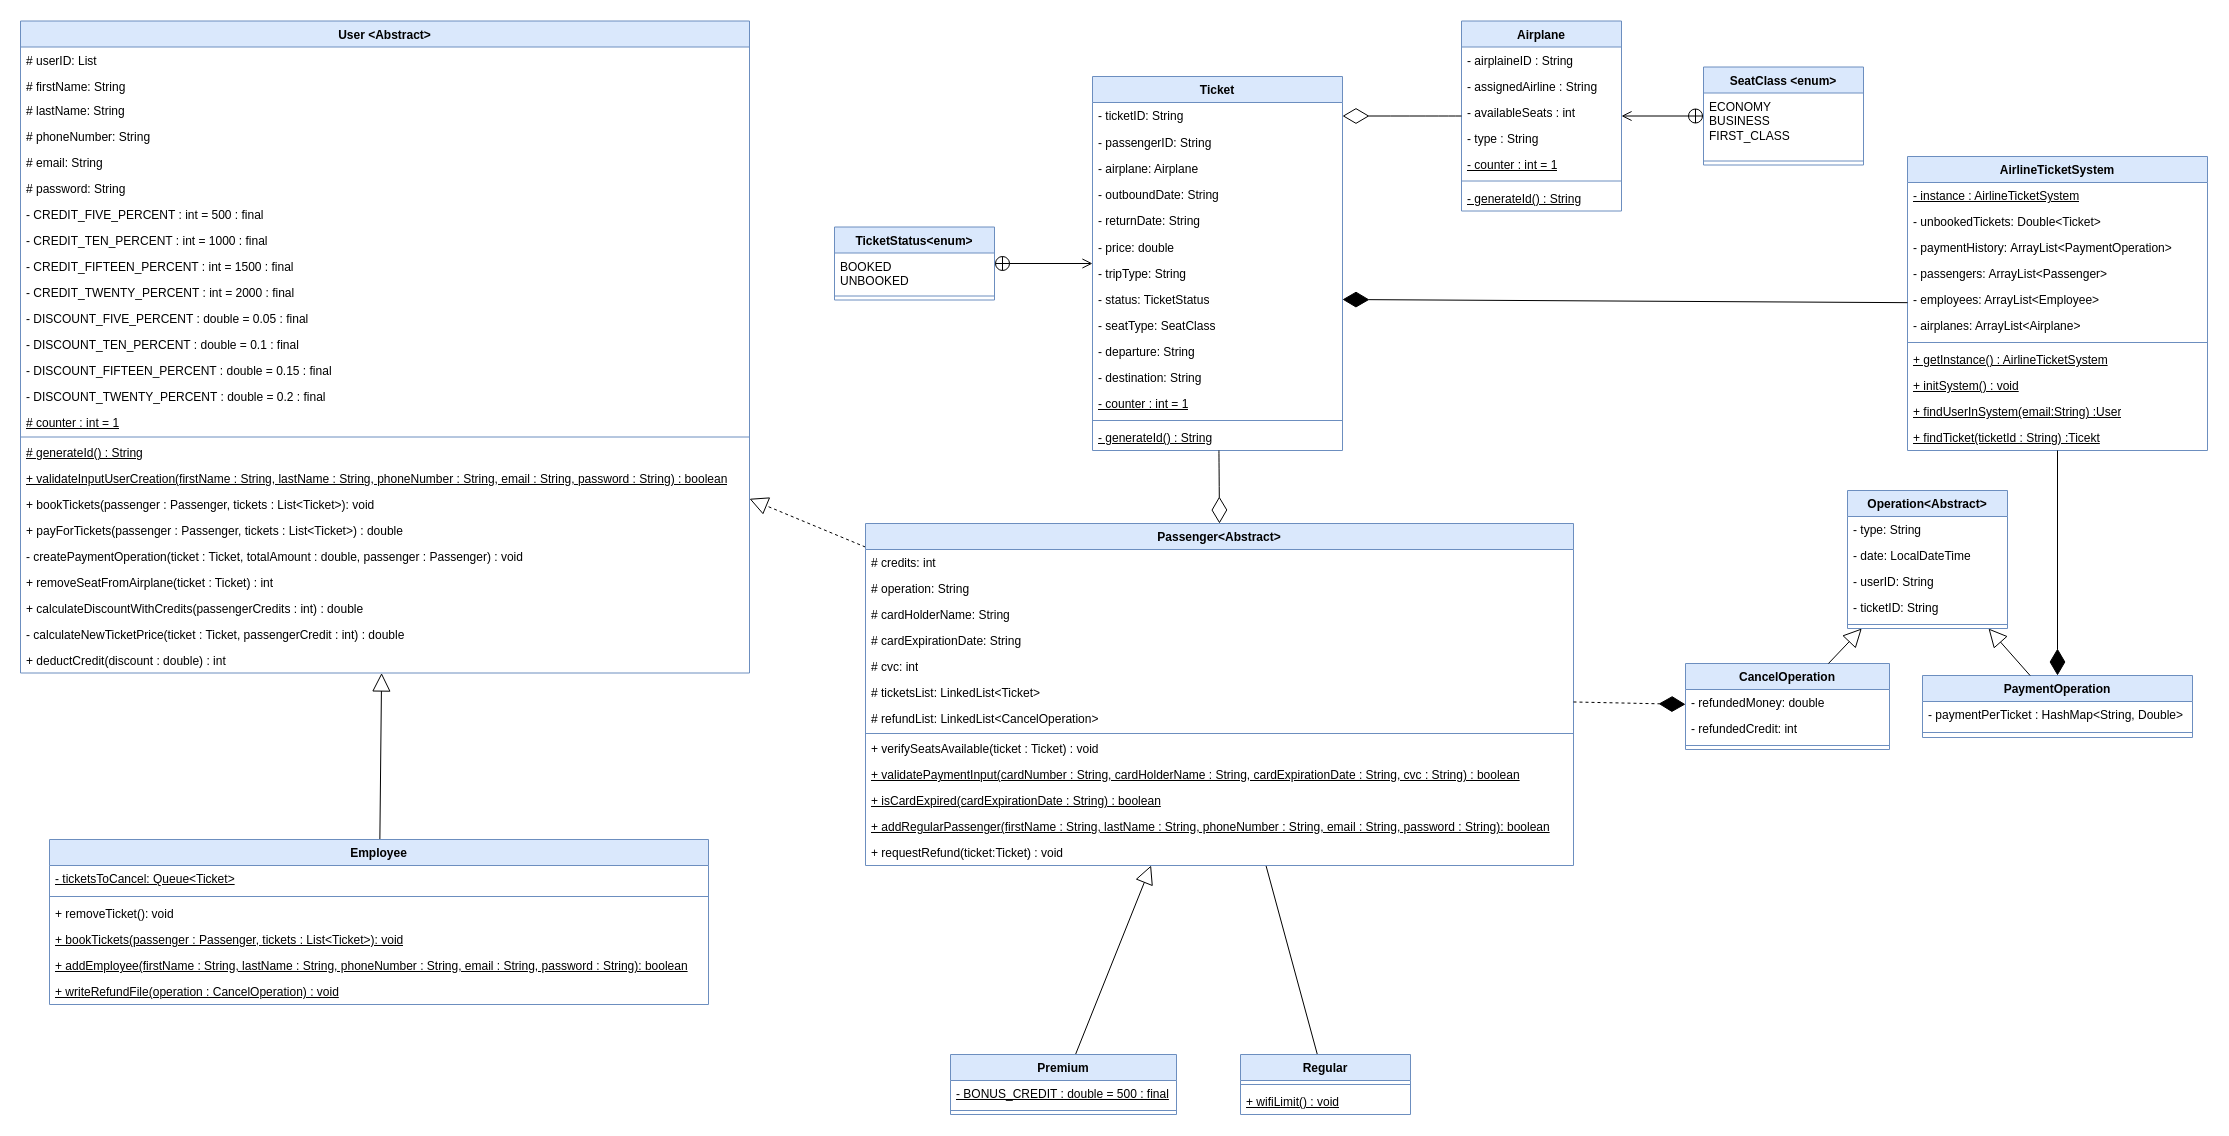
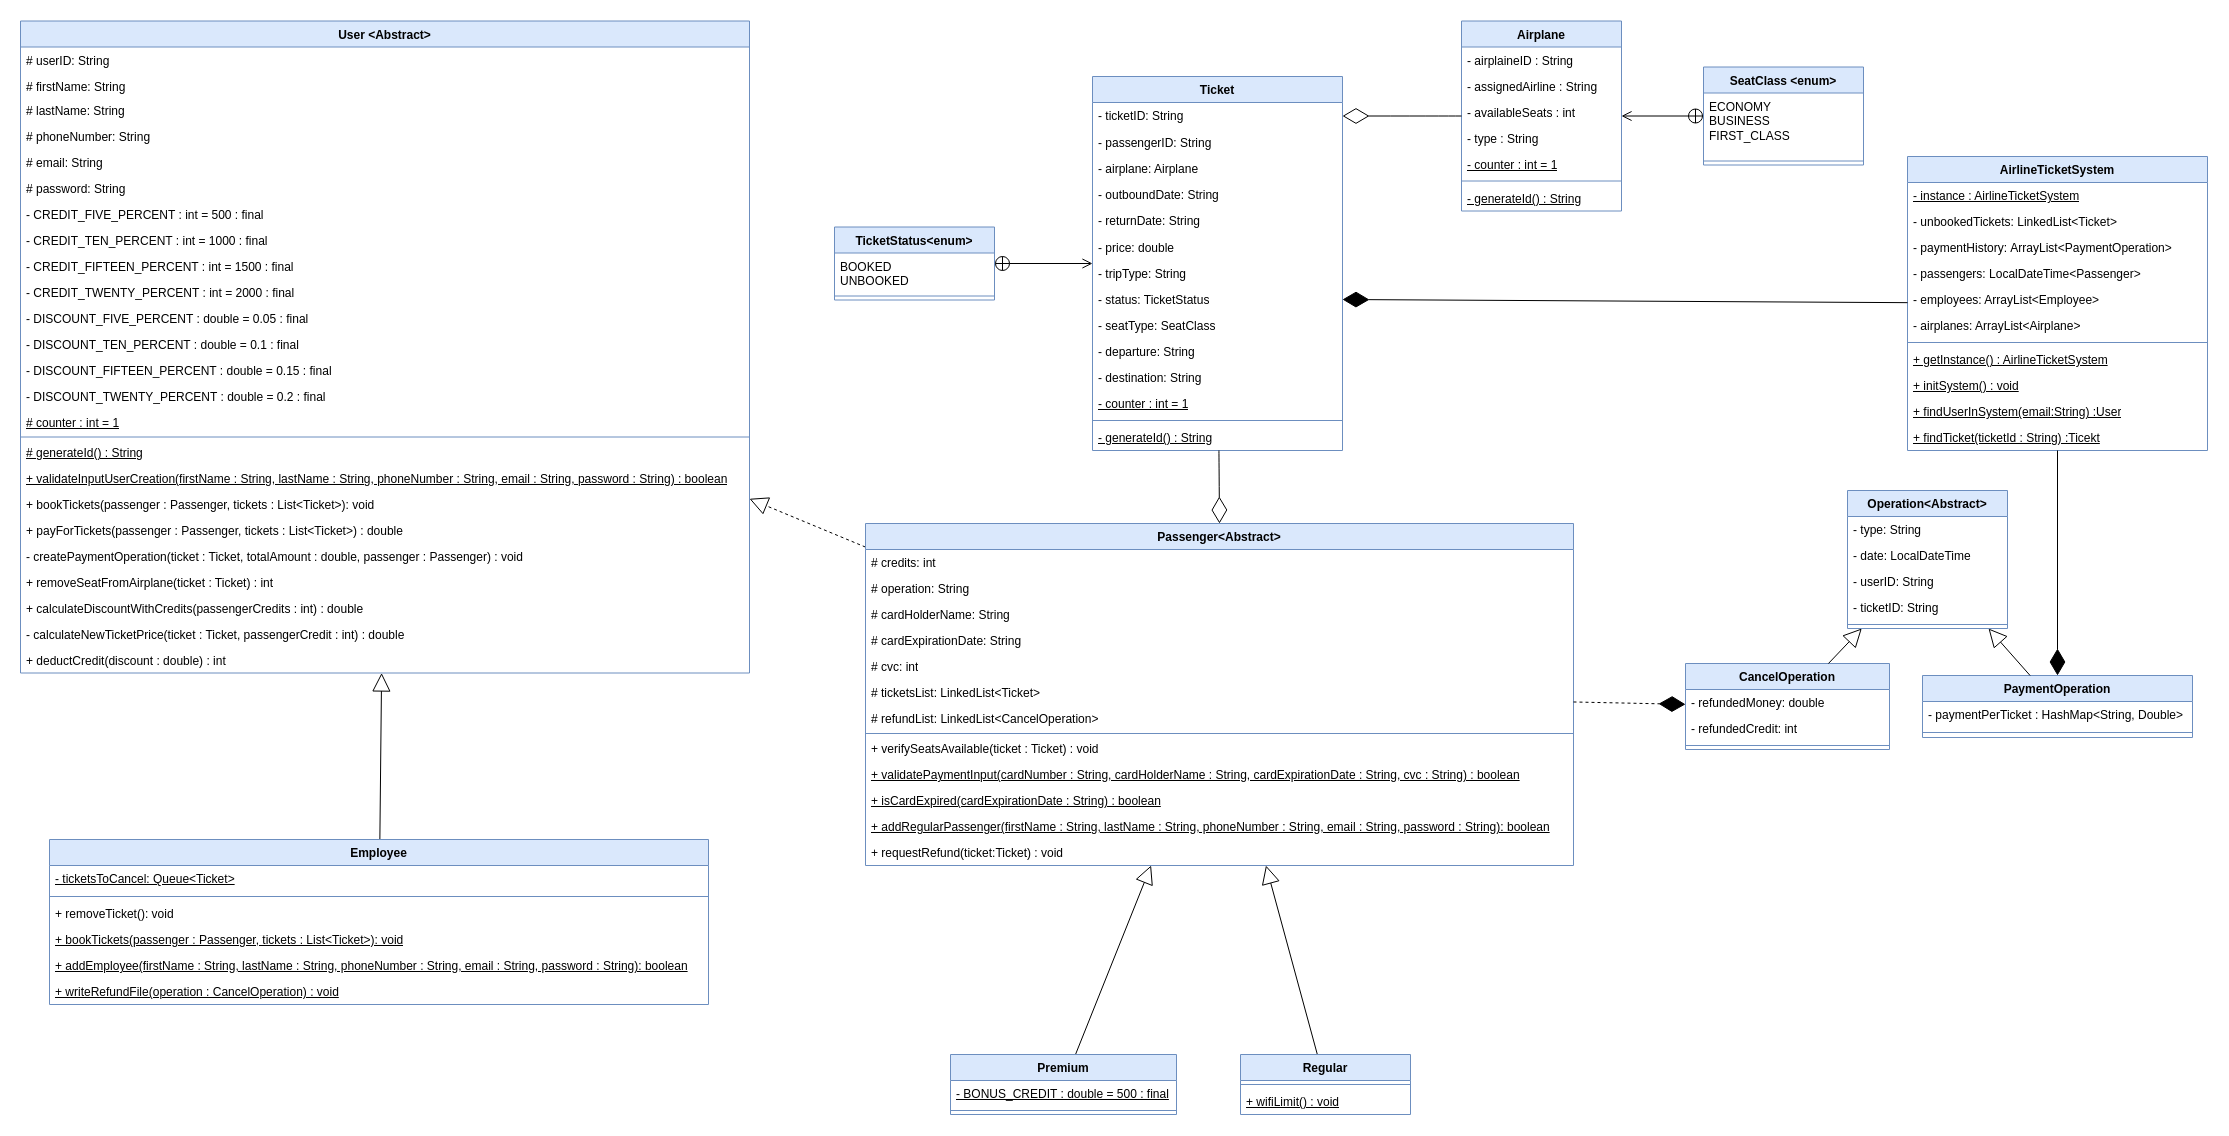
(67, 62) -> (74, 62)
(2015, 223) -> (2027, 223)
(2022, 275) -> (2033, 275)
(1269, 876) -> (1271, 884)
